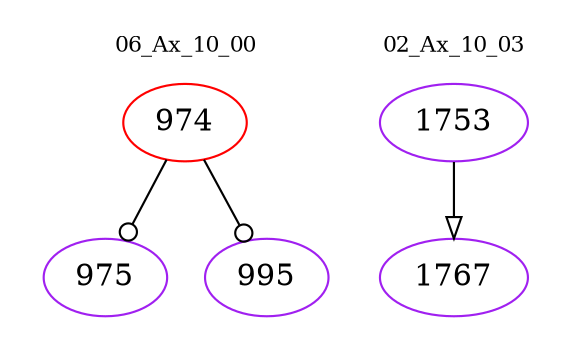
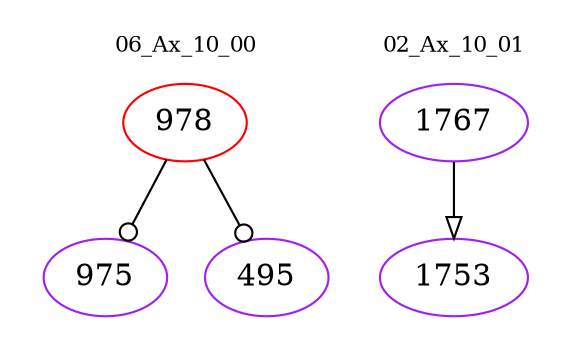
(454, 46) -> (454, 46)
(185, 123) -> (185, 123)
(454, 190) -> (454, 190)
(267, 278) -> (267, 278)
